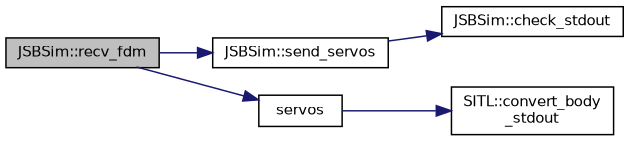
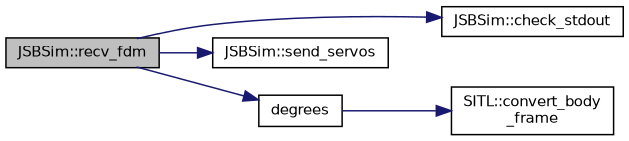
(408, 38) -> (281, 19)
(300, 111) -> (300, 111)
(533, 111) -> (533, 111)
